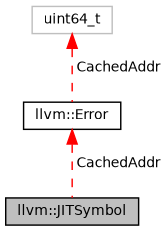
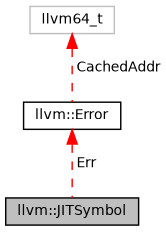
(72, 20) -> (72, 20)
(116, 164) -> (84, 164)
